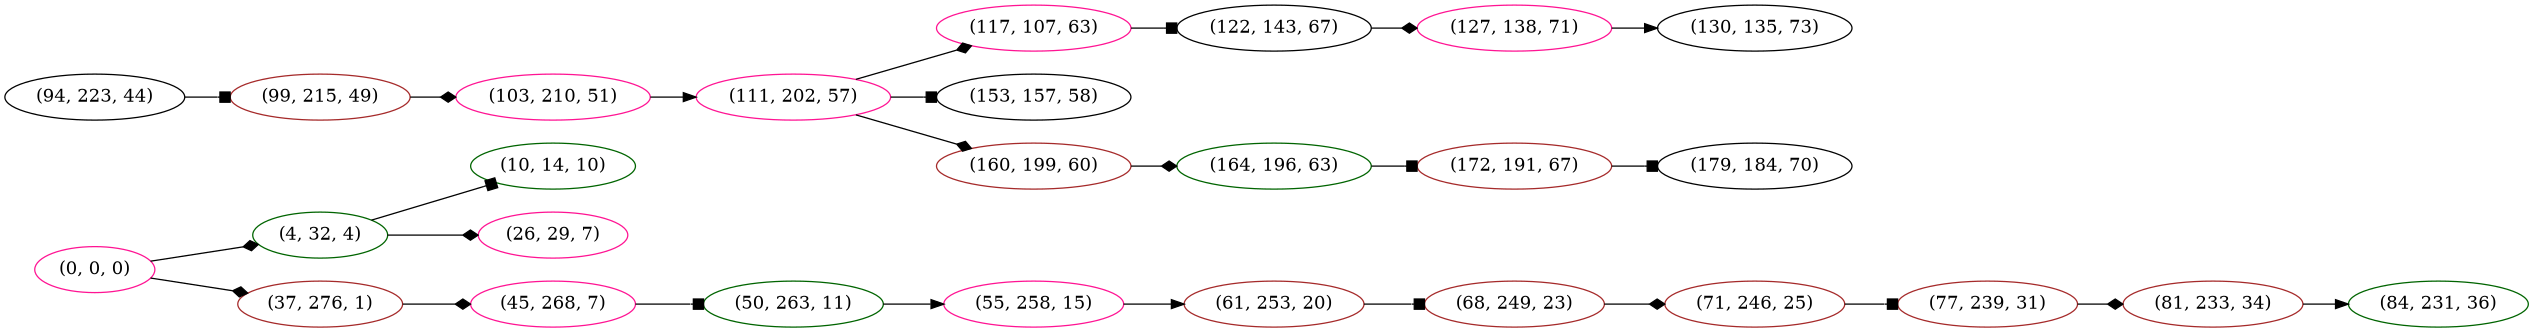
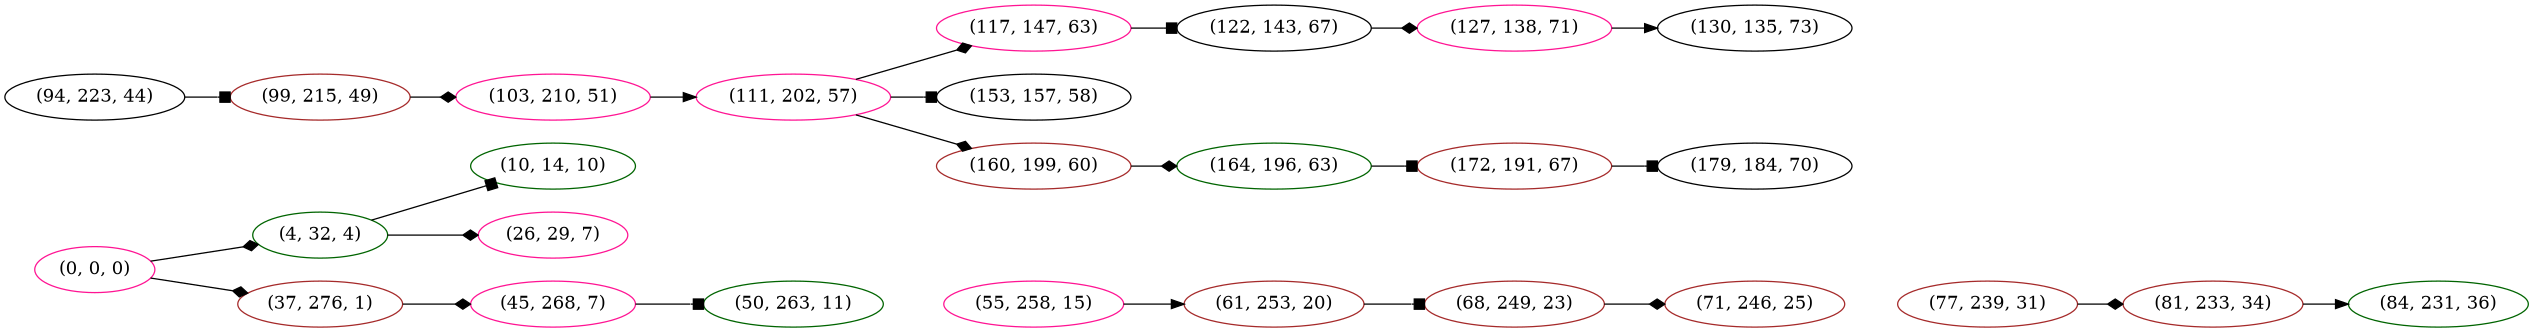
(1034, 28) -> (1034, 28)
(907, 304) -> none
(1865, 304) -> none
